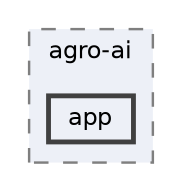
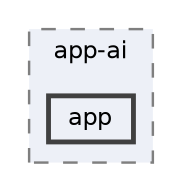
(91, 52) -> (91, 52)
